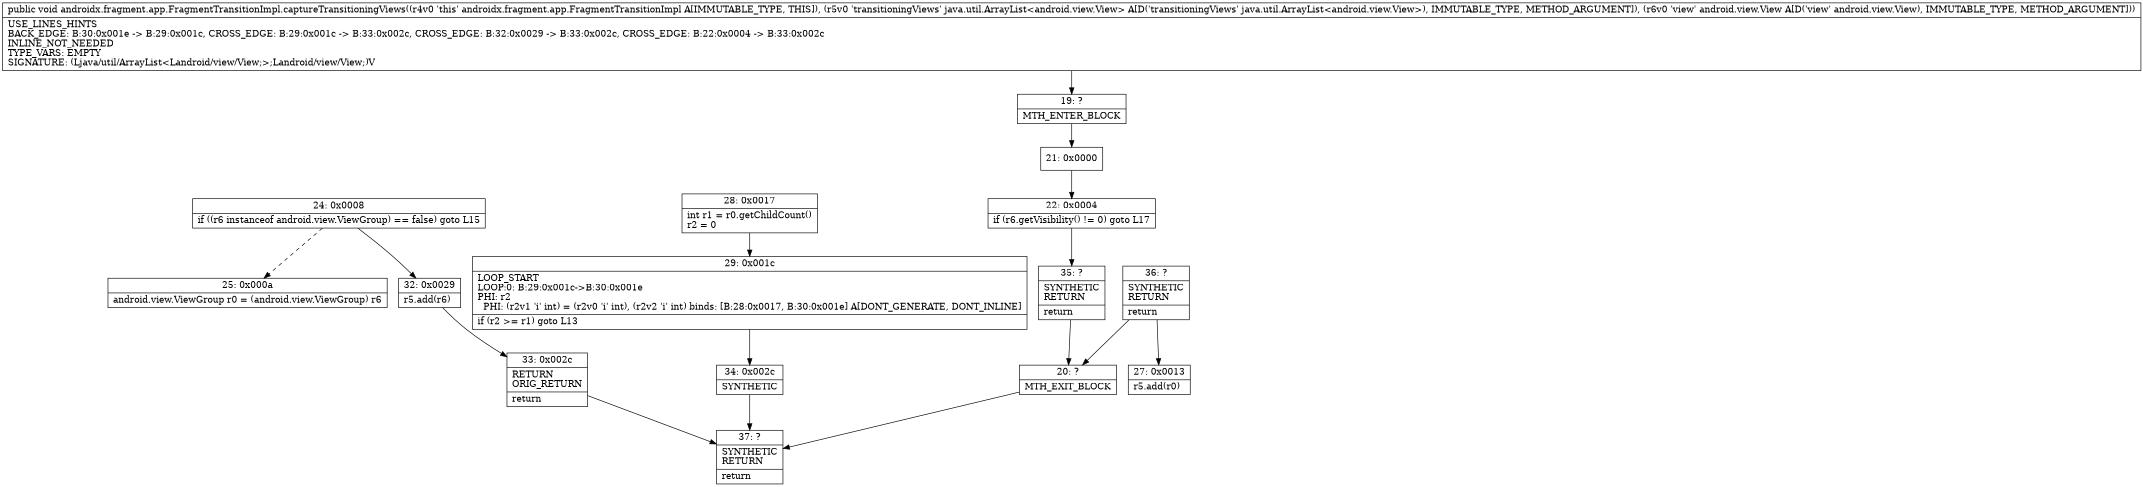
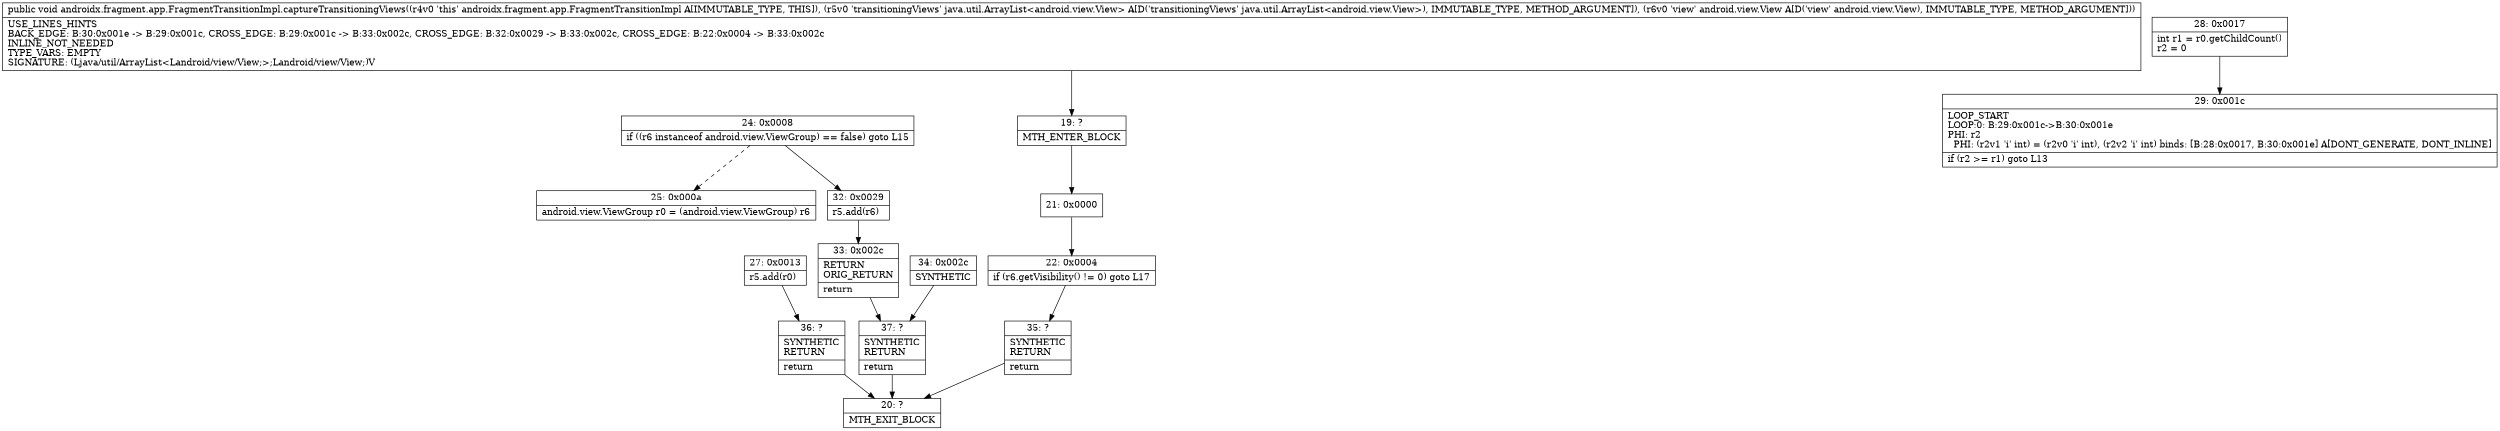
(1158, 339) -> (789, 300)
(750, 344) -> none
(904, 420) -> (892, 383)
